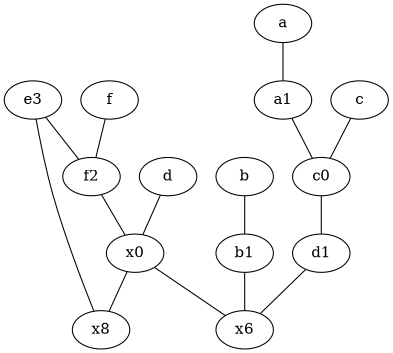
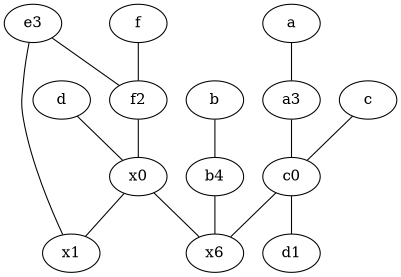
(283, 100) -> (292, 100)
(245, 253) -> (215, 177)
(283, 291) -> (253, 215)
(101, 330) -> (71, 253)
